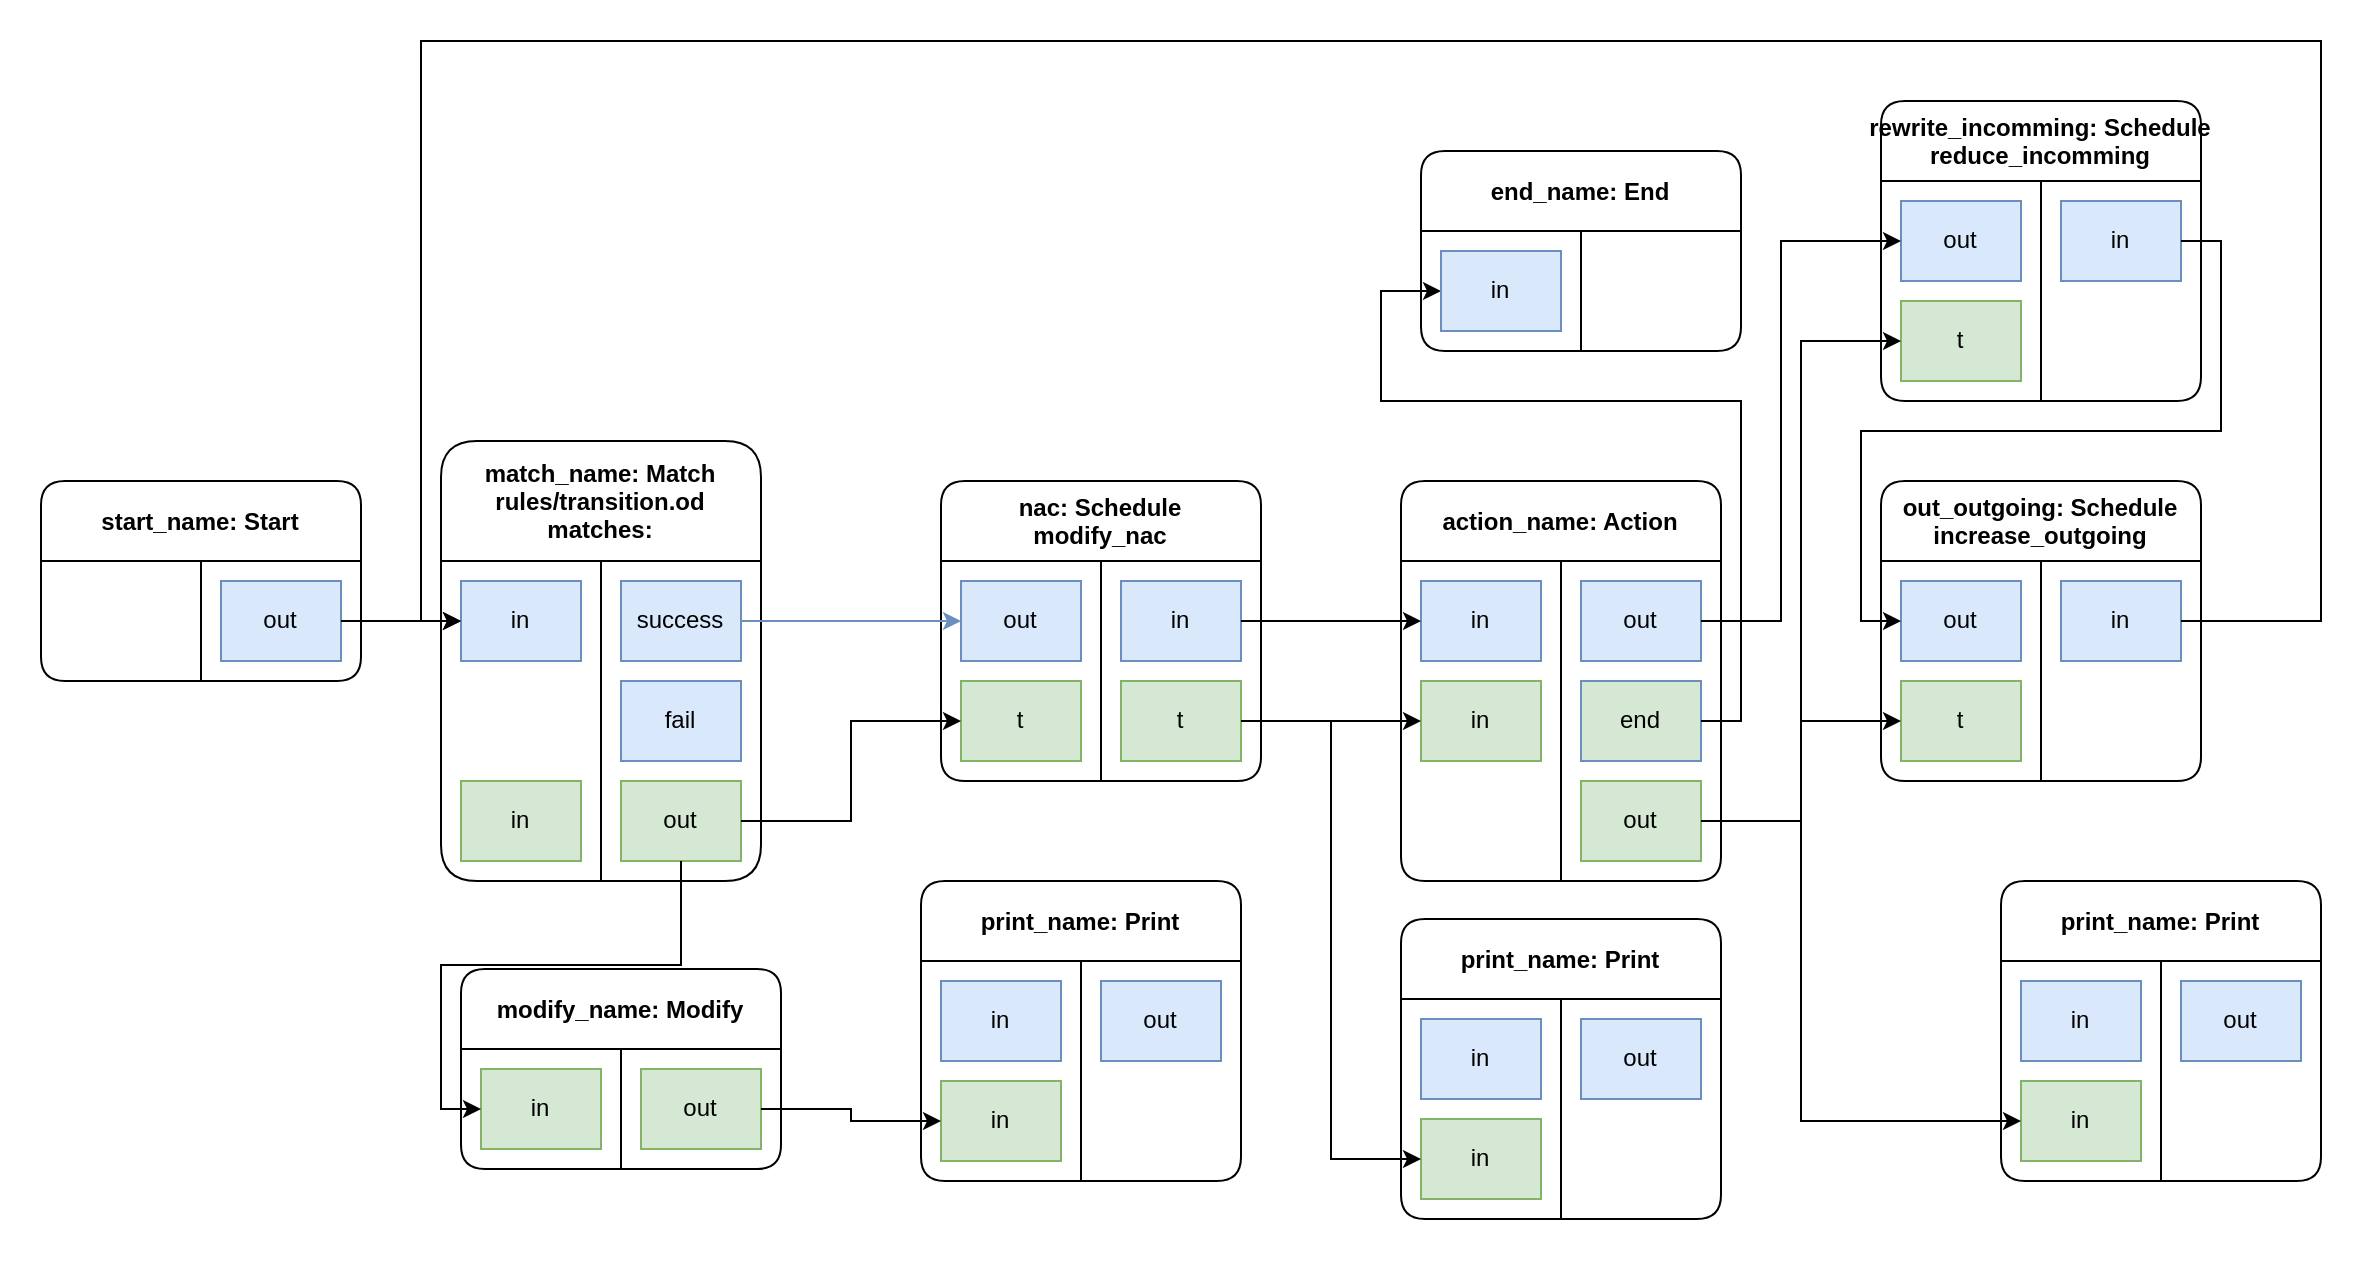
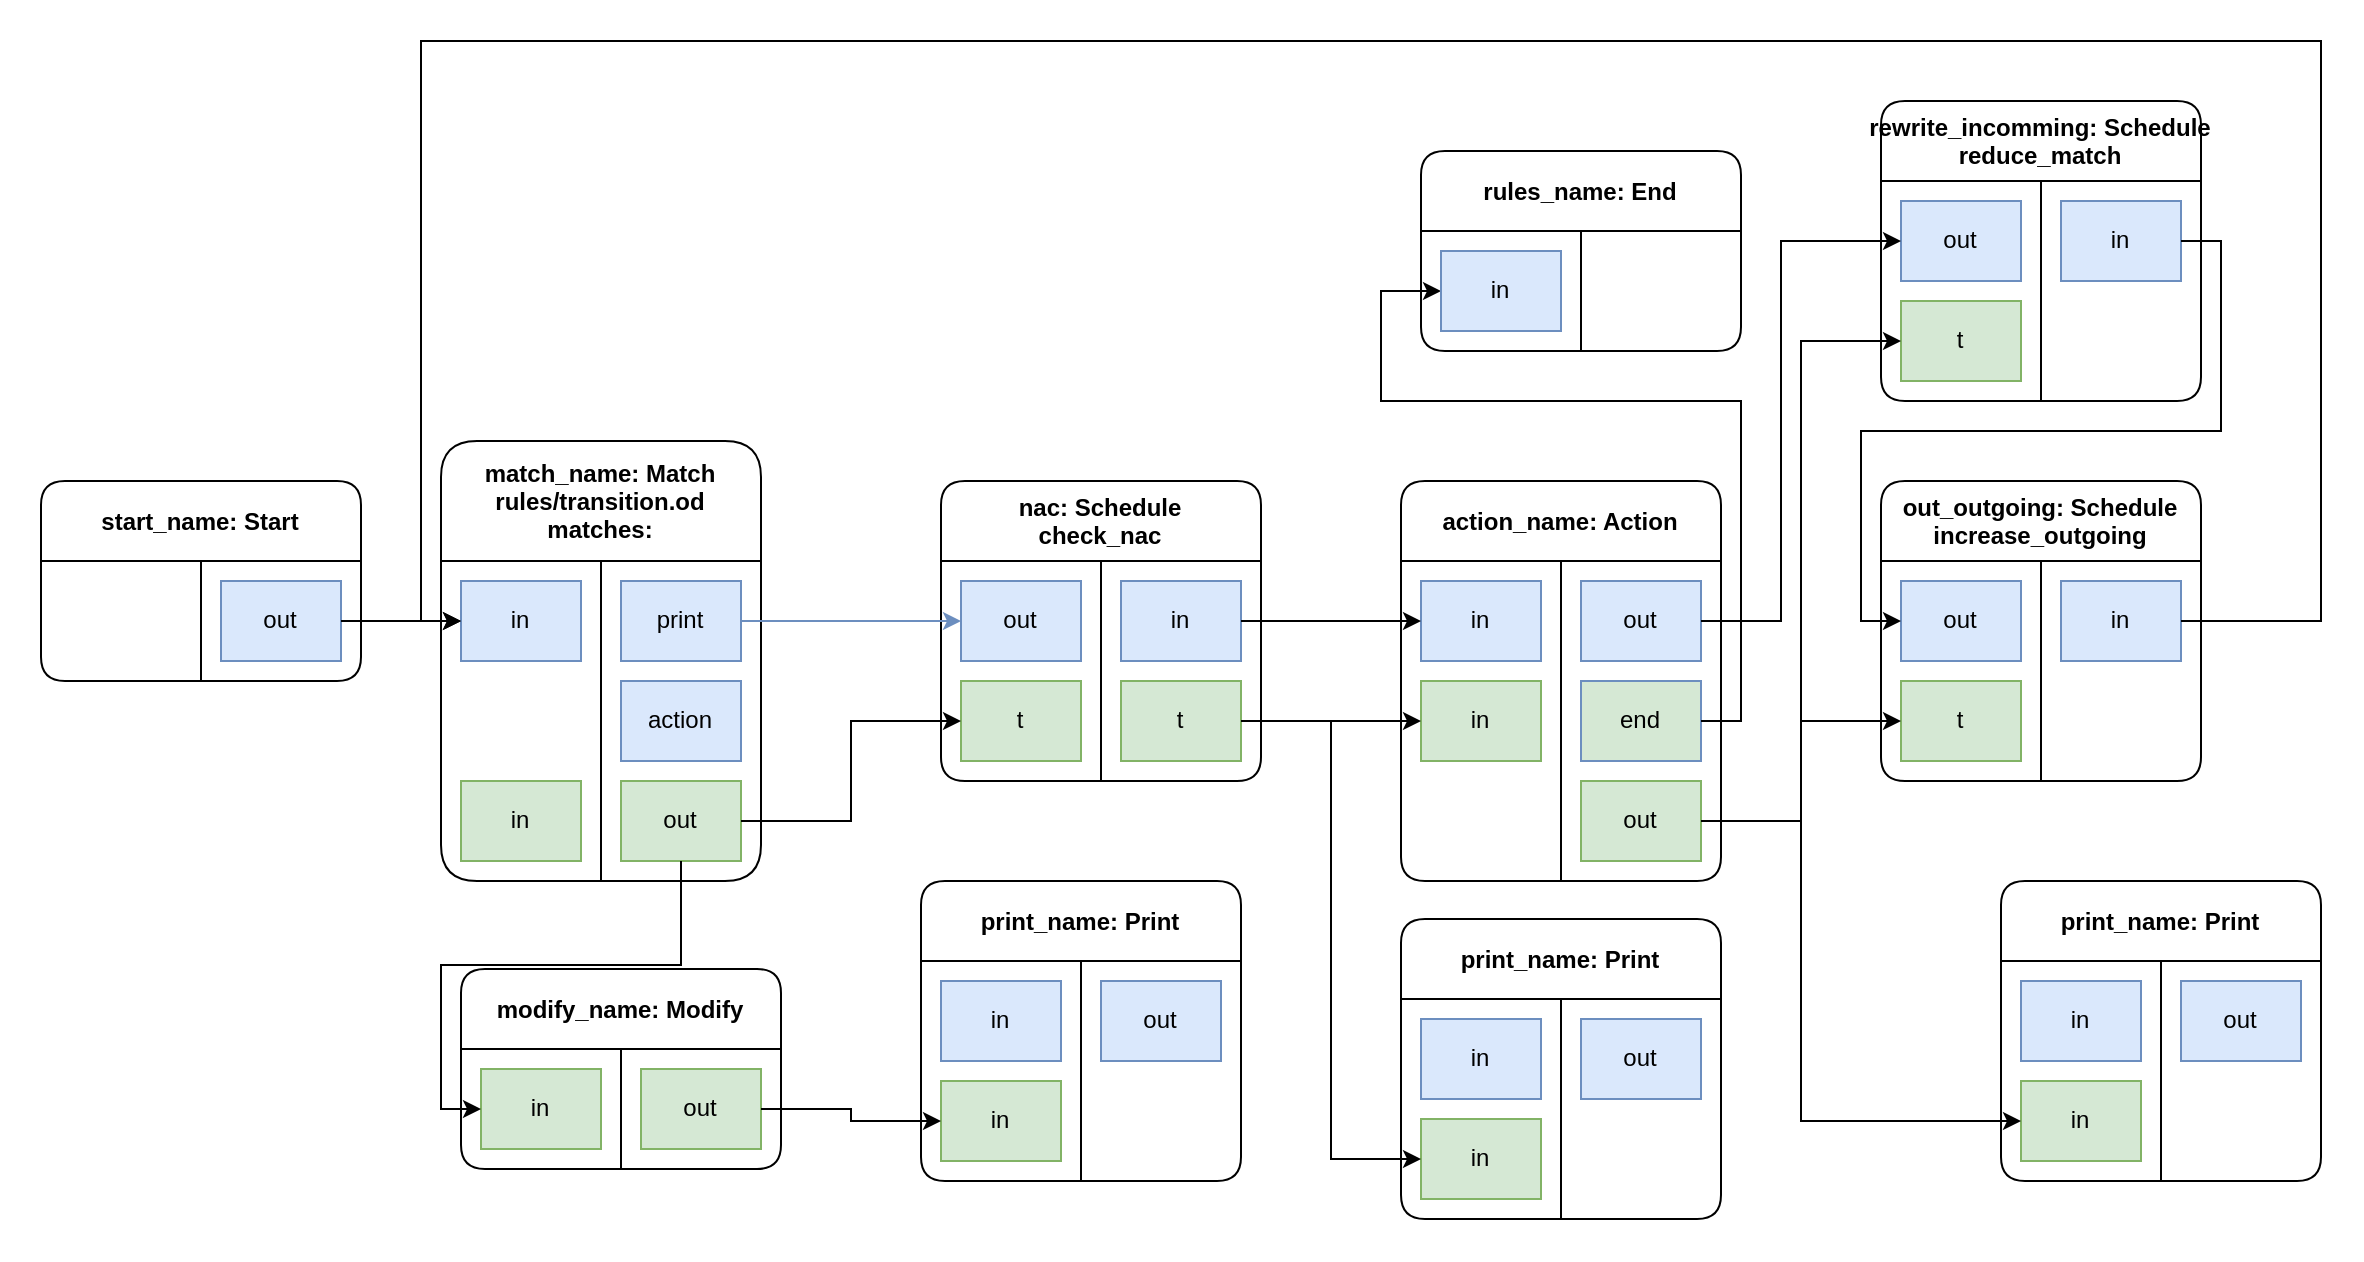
(2040, 128) -> (2040, 128)
(1580, 192) -> (1580, 192)
(1100, 508) -> (1100, 508)
(681, 621) -> (681, 621)
(681, 721) -> (681, 721)
